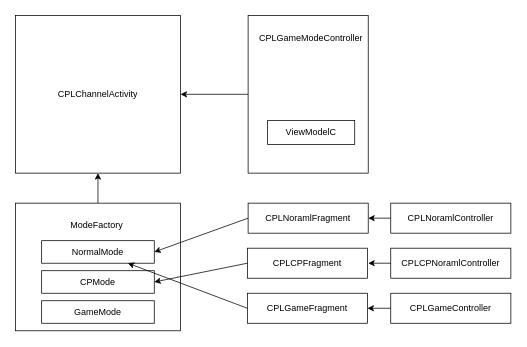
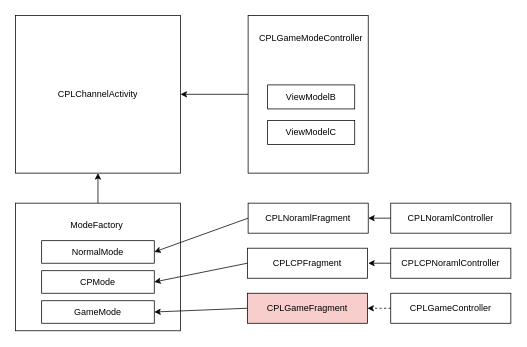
none -> (311, 97)
(190, 286) -> (201, 310)
(307, 308) -> (307, 308)
(381, 308) -> (381, 308)
